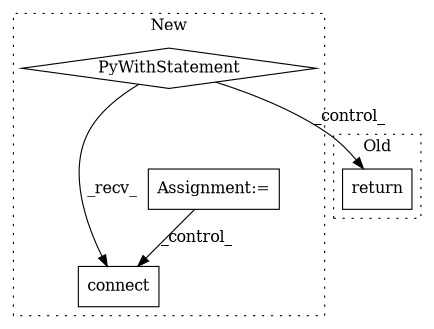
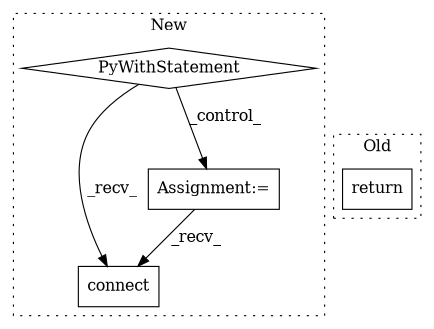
(291, 112) -> (189, 123)
(196, 238) -> (196, 238)
